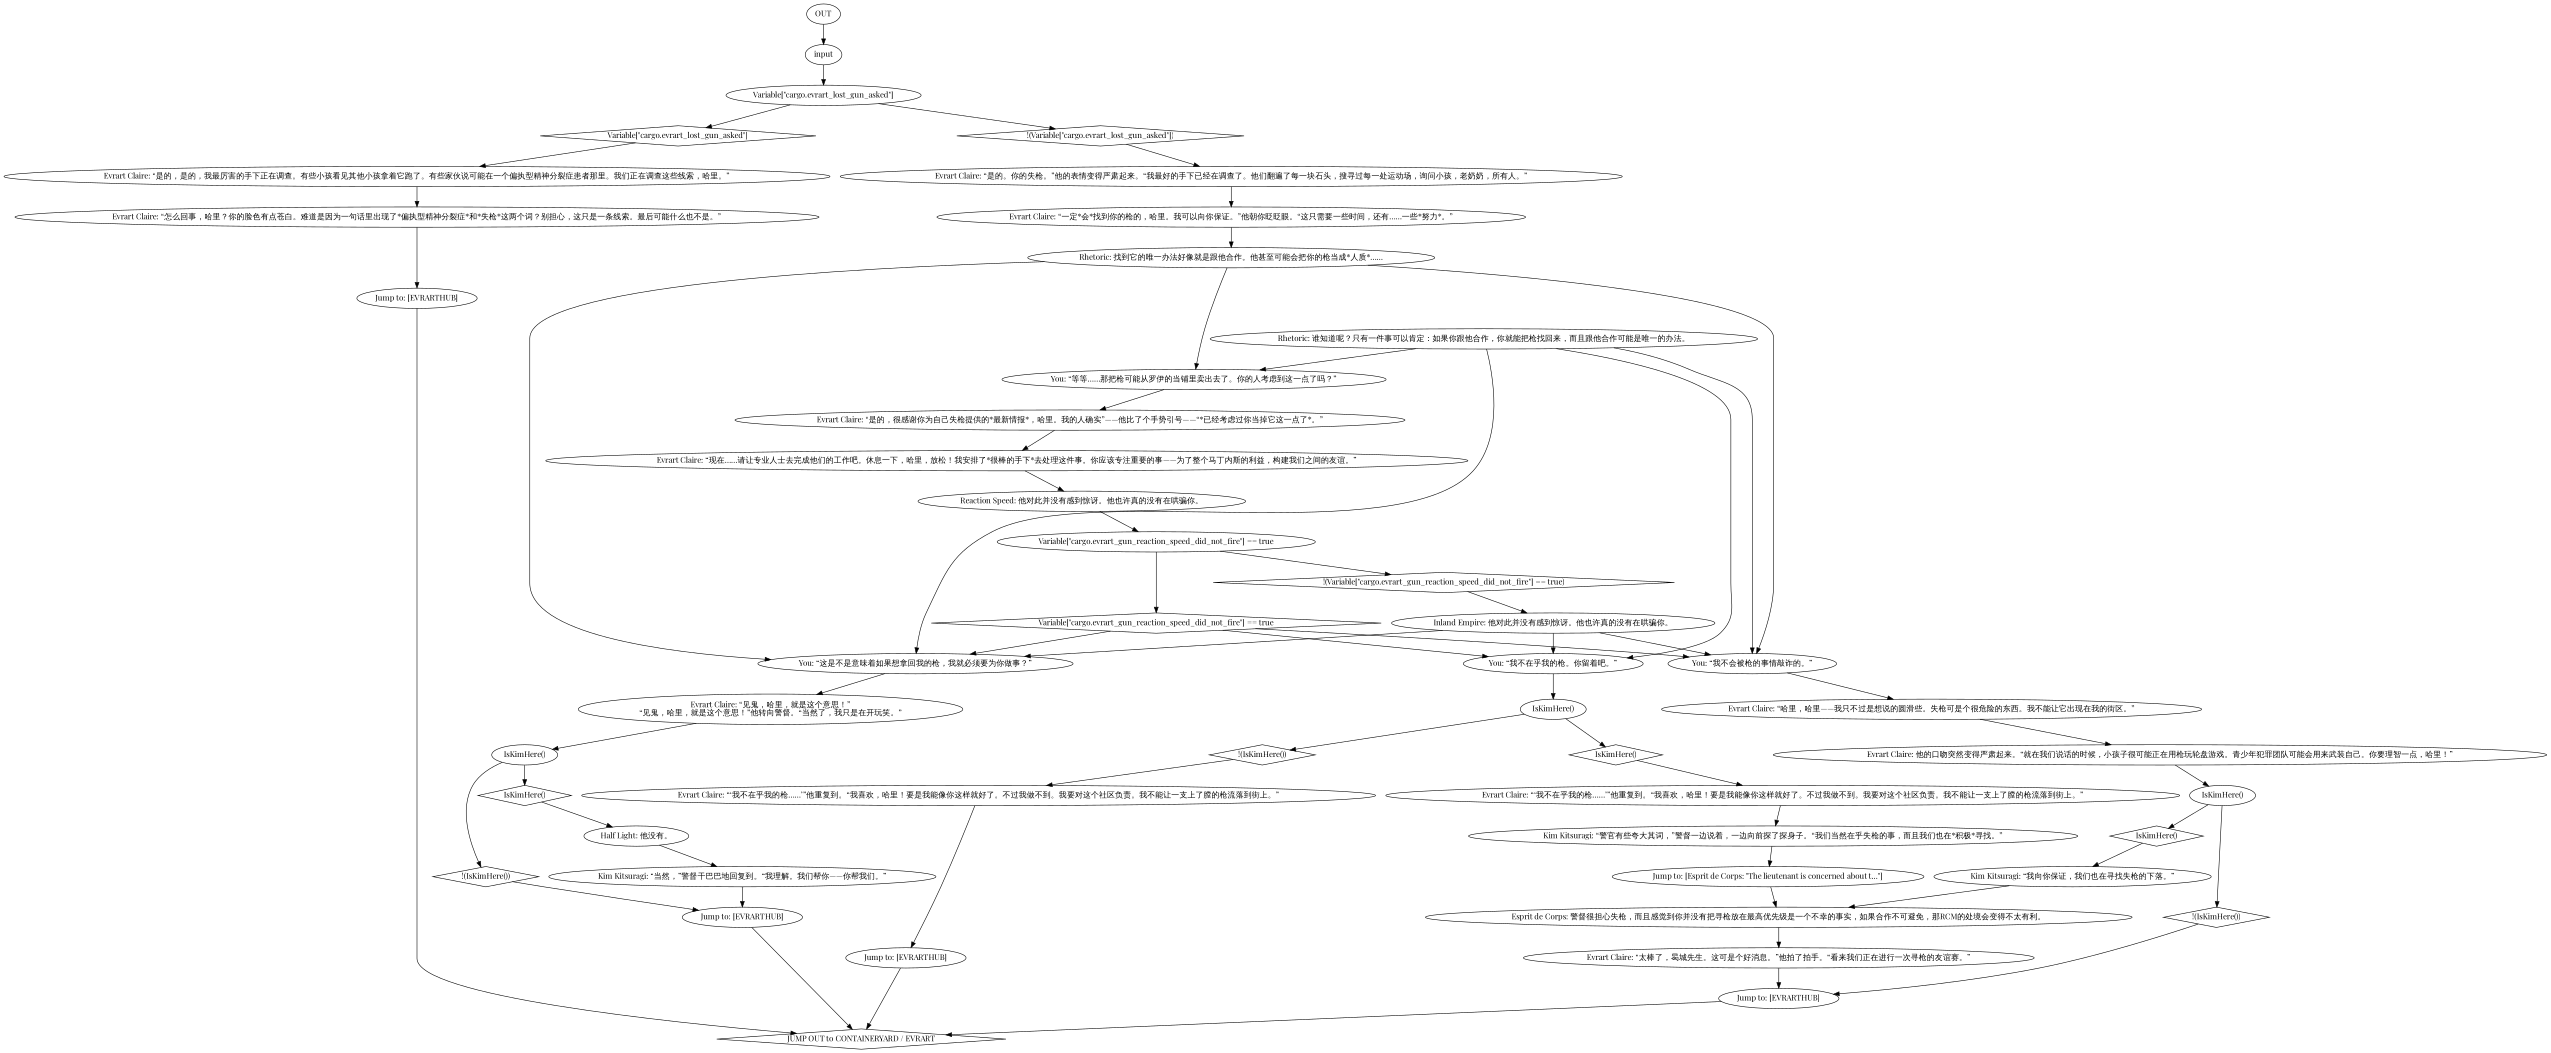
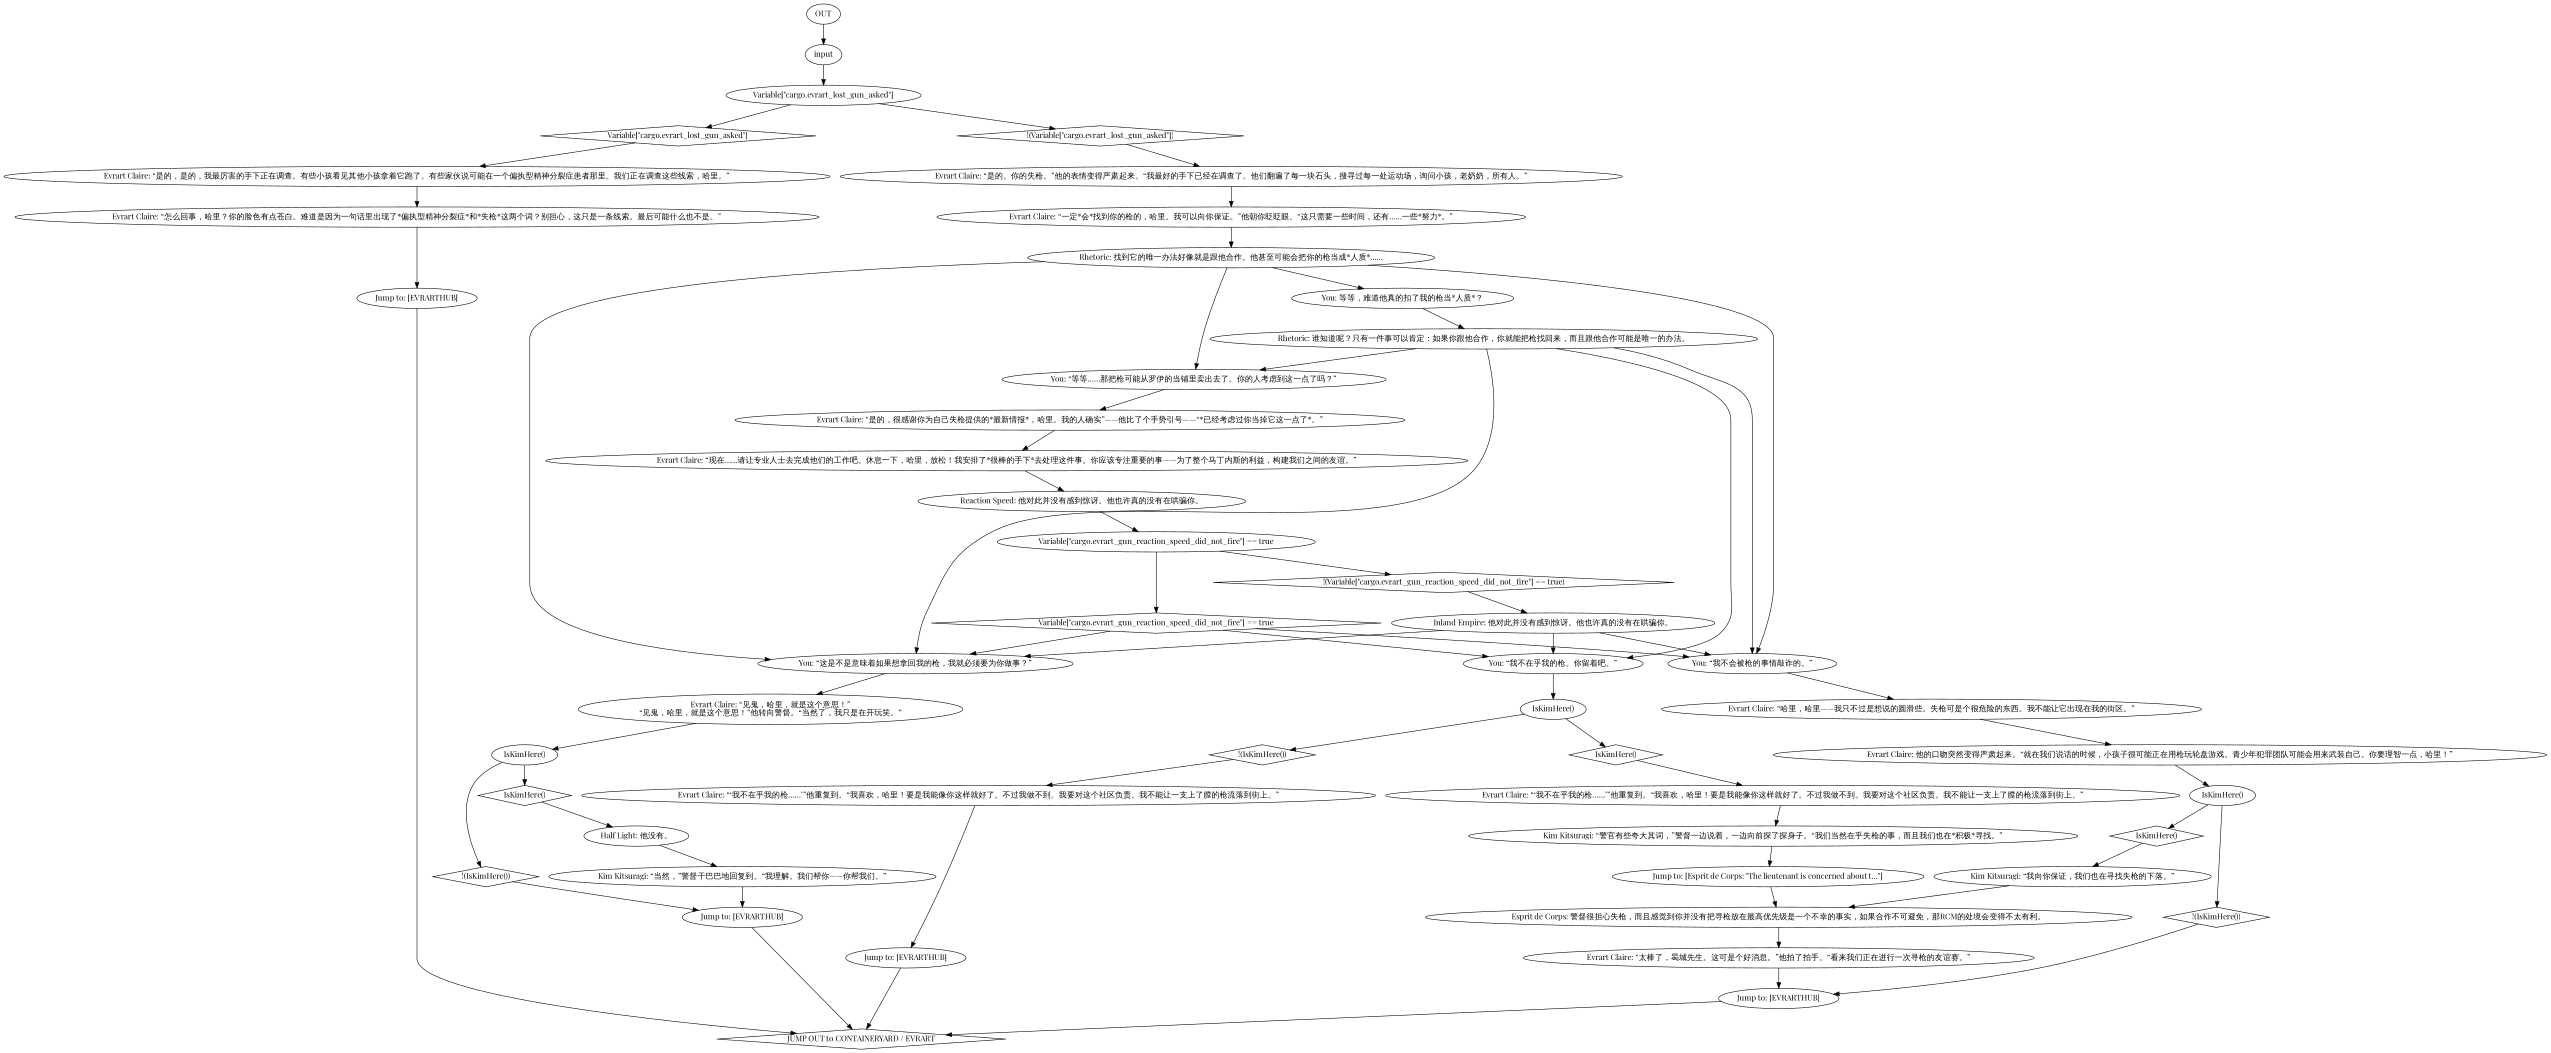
none -> (1403, 298)
